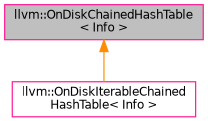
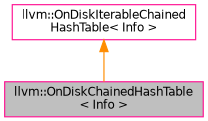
(104, 67) -> (104, 67)
